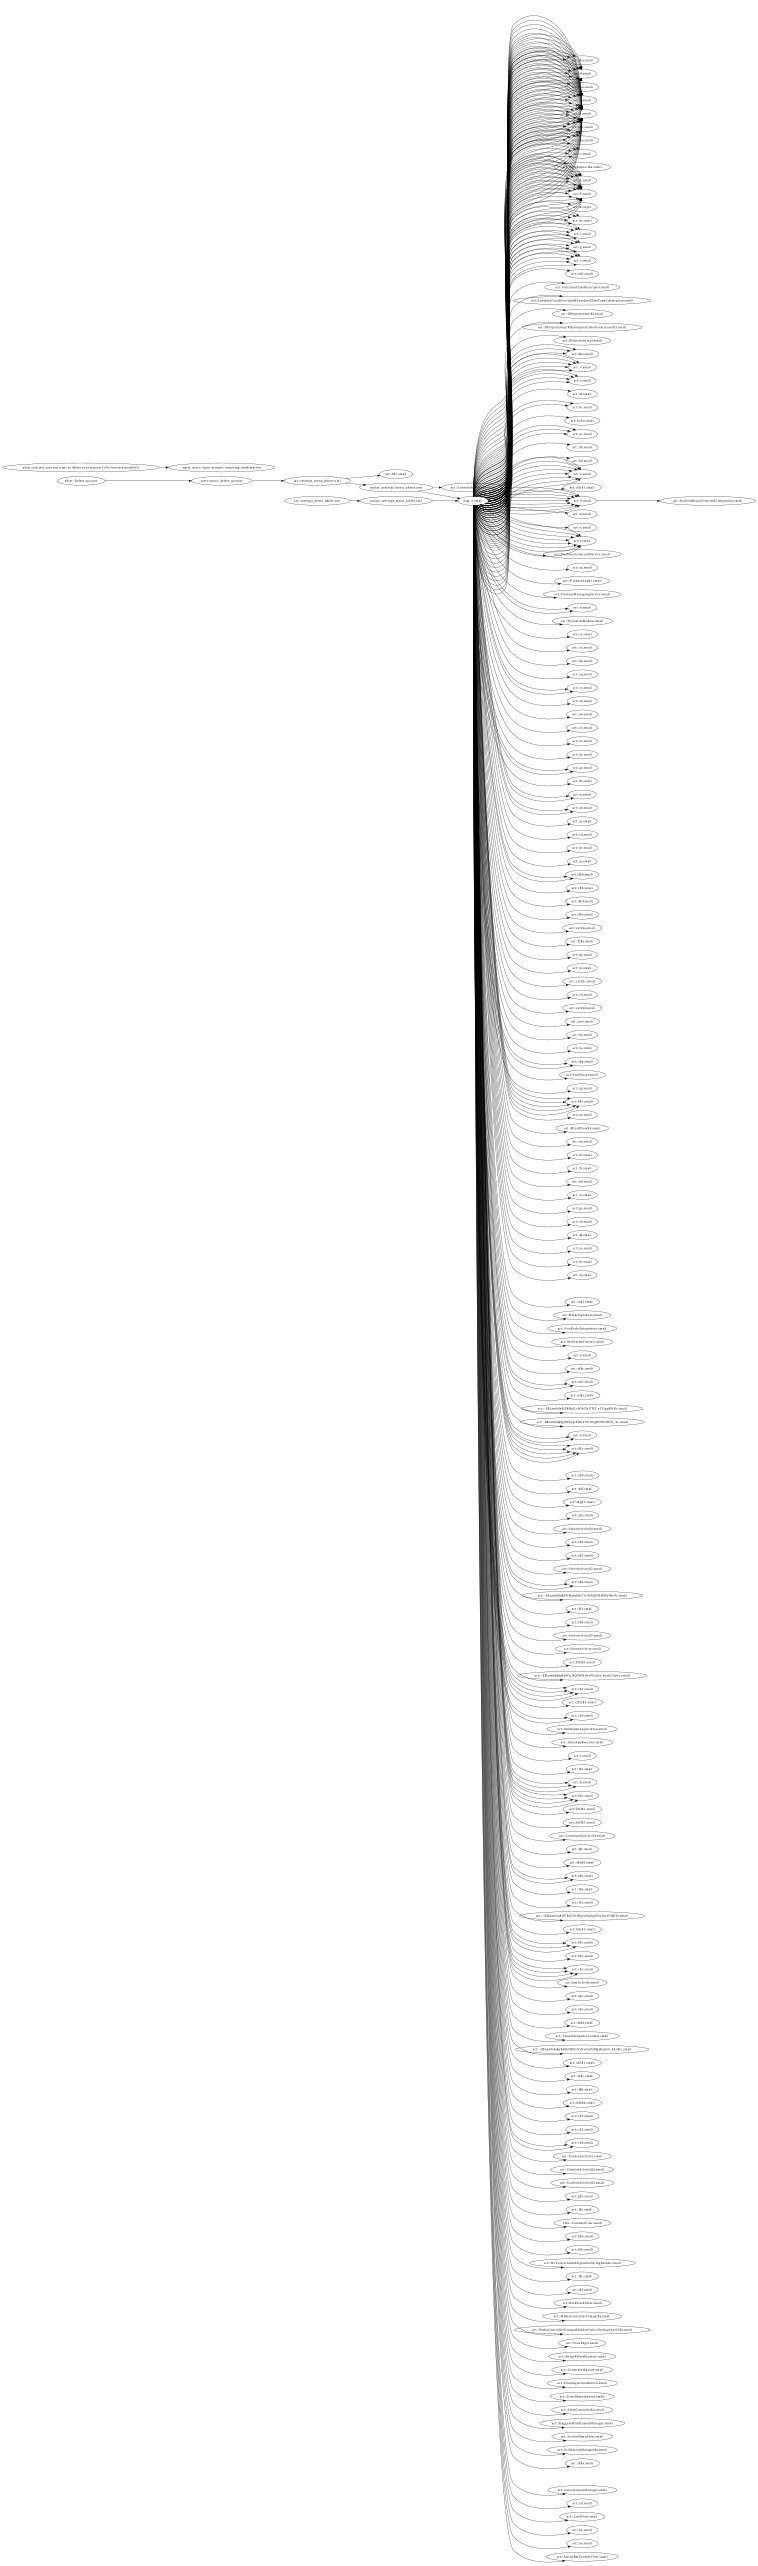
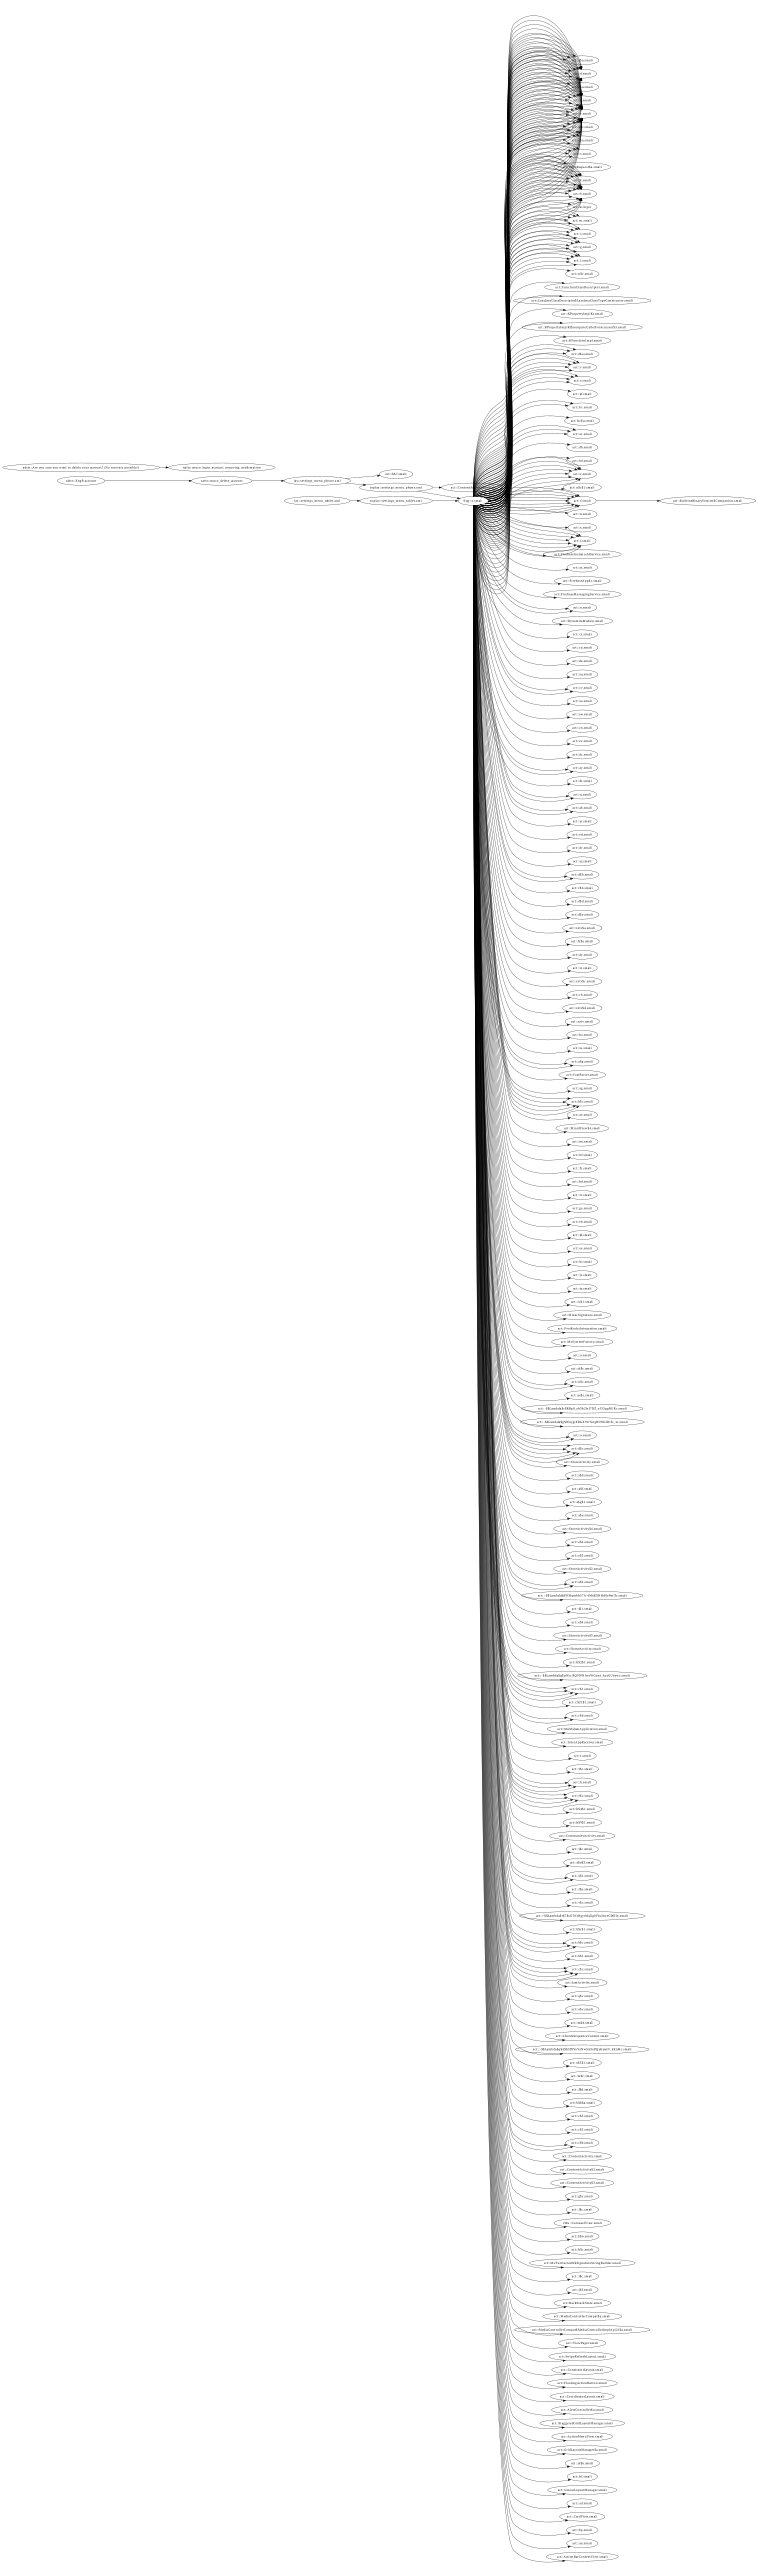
(81, 481) -> (81, 481)
none -> (582, 1288)
none -> (582, 1462)
none -> (582, 2477)
